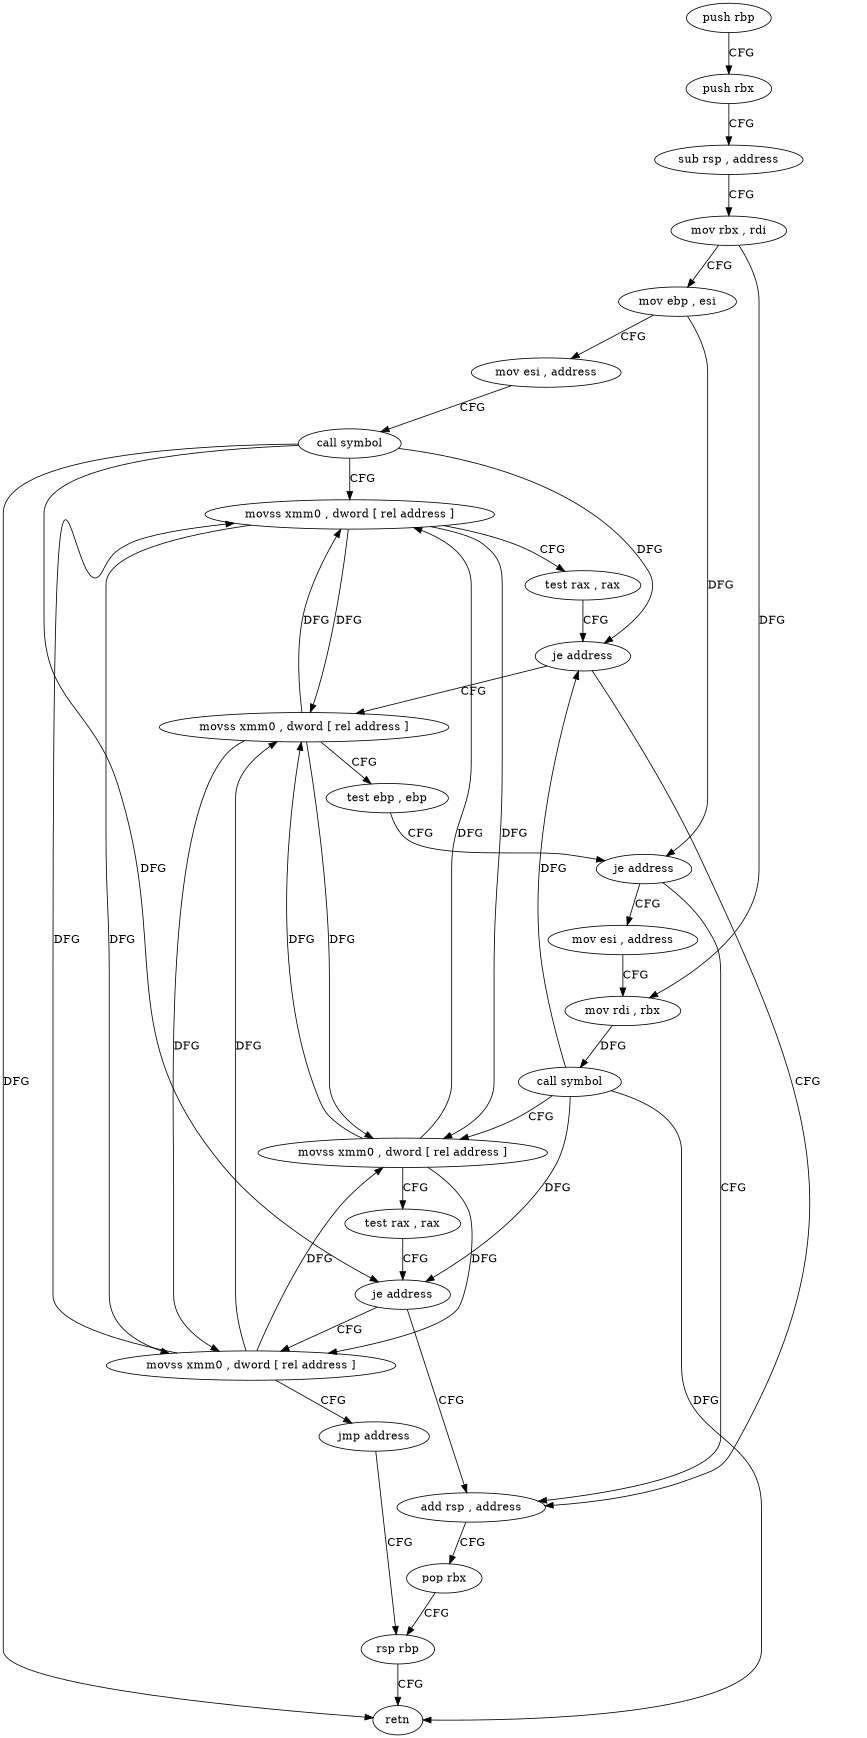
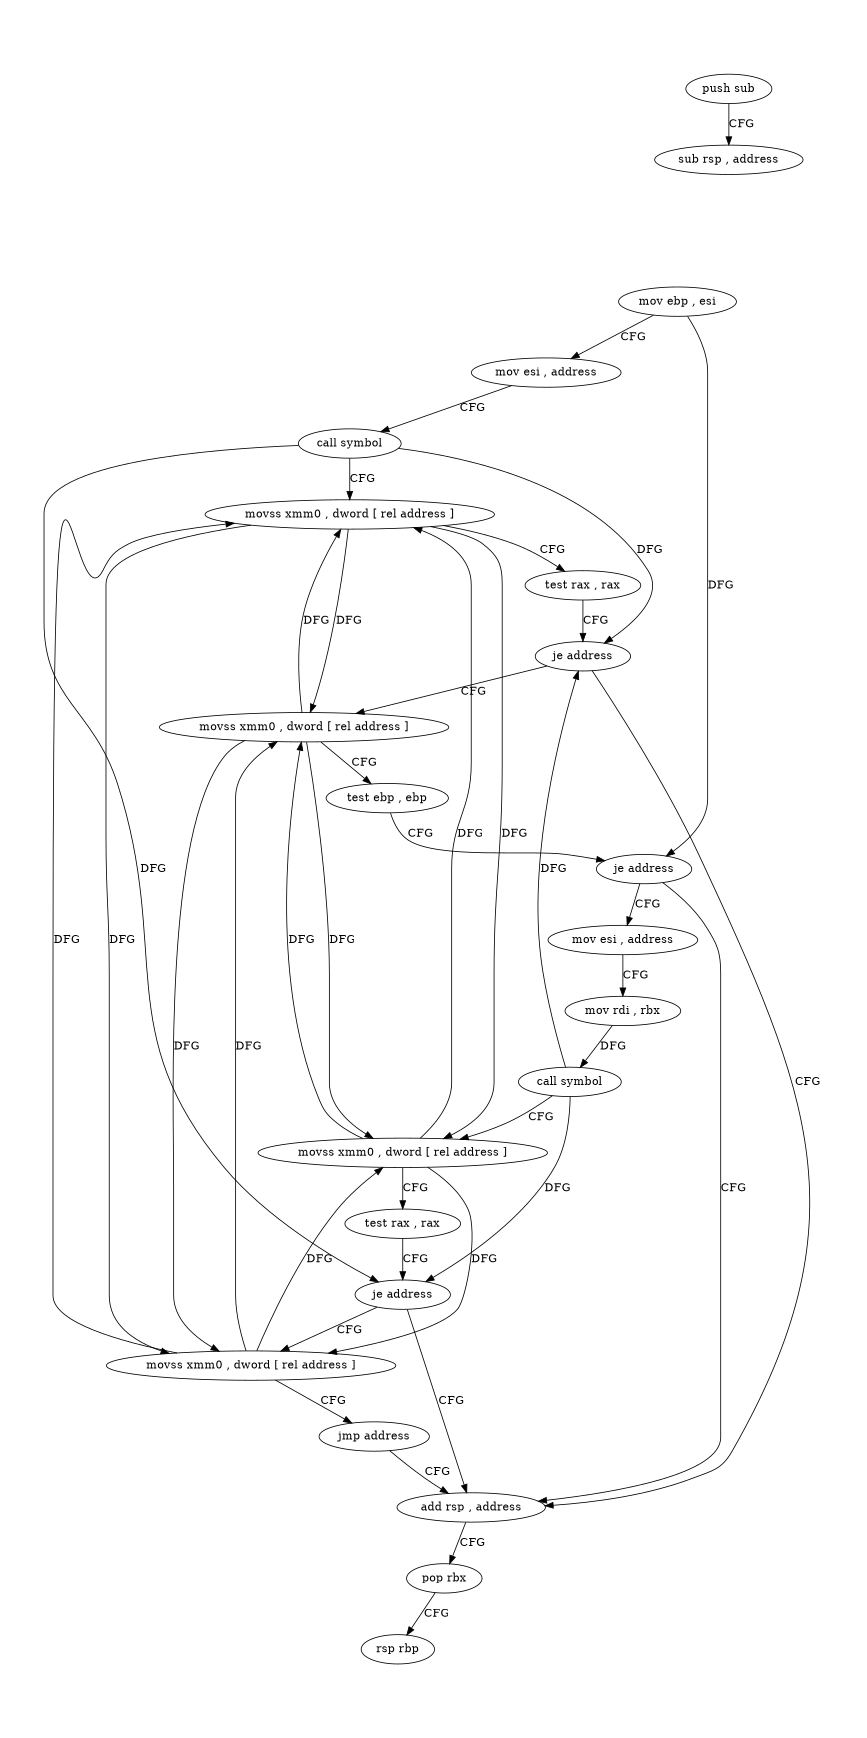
(729, 18) -> none
(729, 89) -> (729, 89)
(729, 231) -> none
(386, 1539) -> (415, 1471)
(398, 1720) -> none
